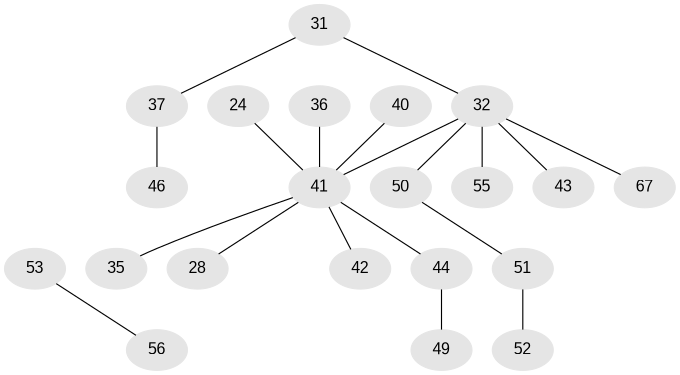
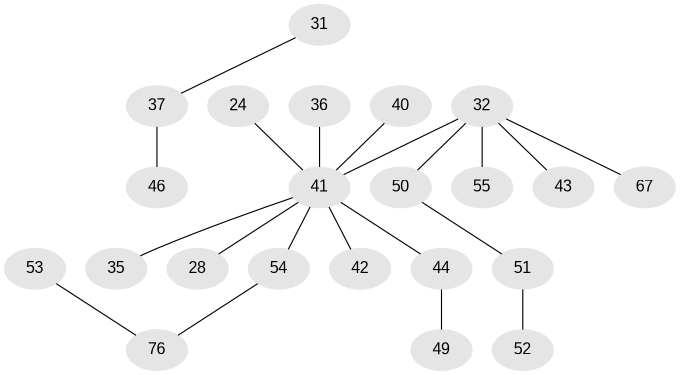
(401, 65) -> none
none -> (279, 269)
(157, 350) -> (157, 350)
